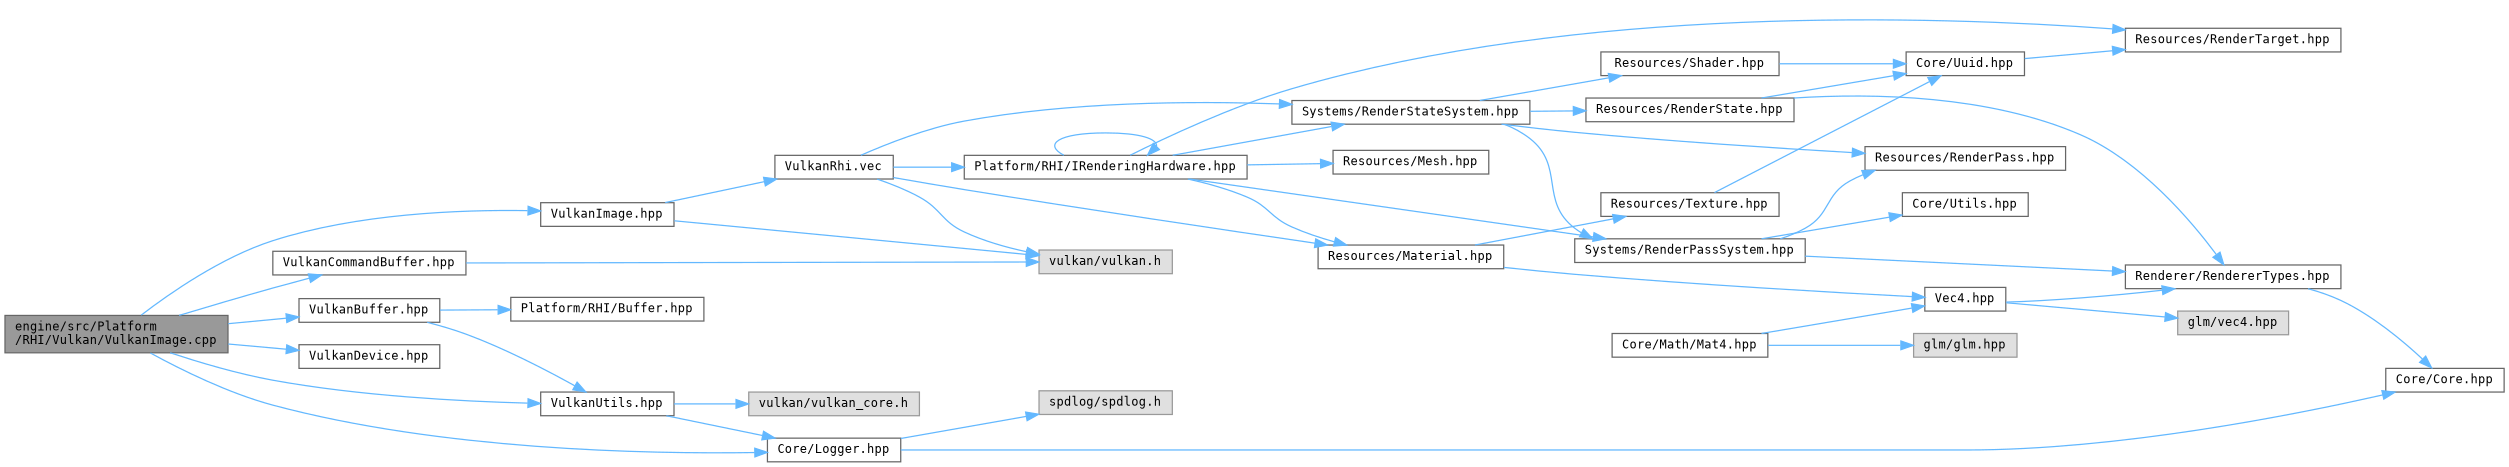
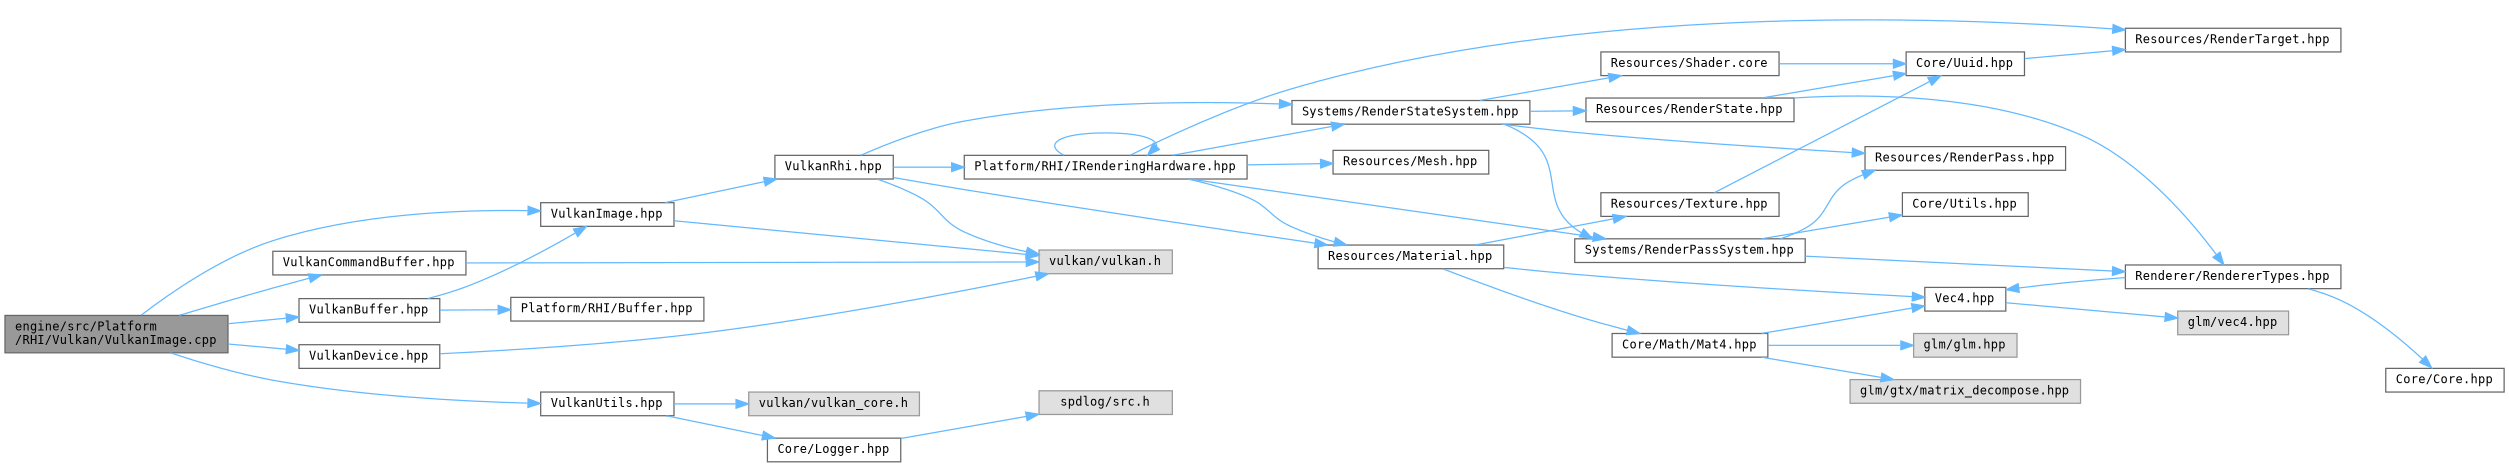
(1690, 64) -> (1690, 64)
(834, 167) -> (834, 167)
(2084, 298) -> (2072, 282)
none -> (1534, 302)
none -> (740, 328)
(503, 349) -> (504, 271)
none -> (1965, 391)
(1106, 403) -> (1106, 403)
(446, 437) -> none
(1644, 450) -> none
